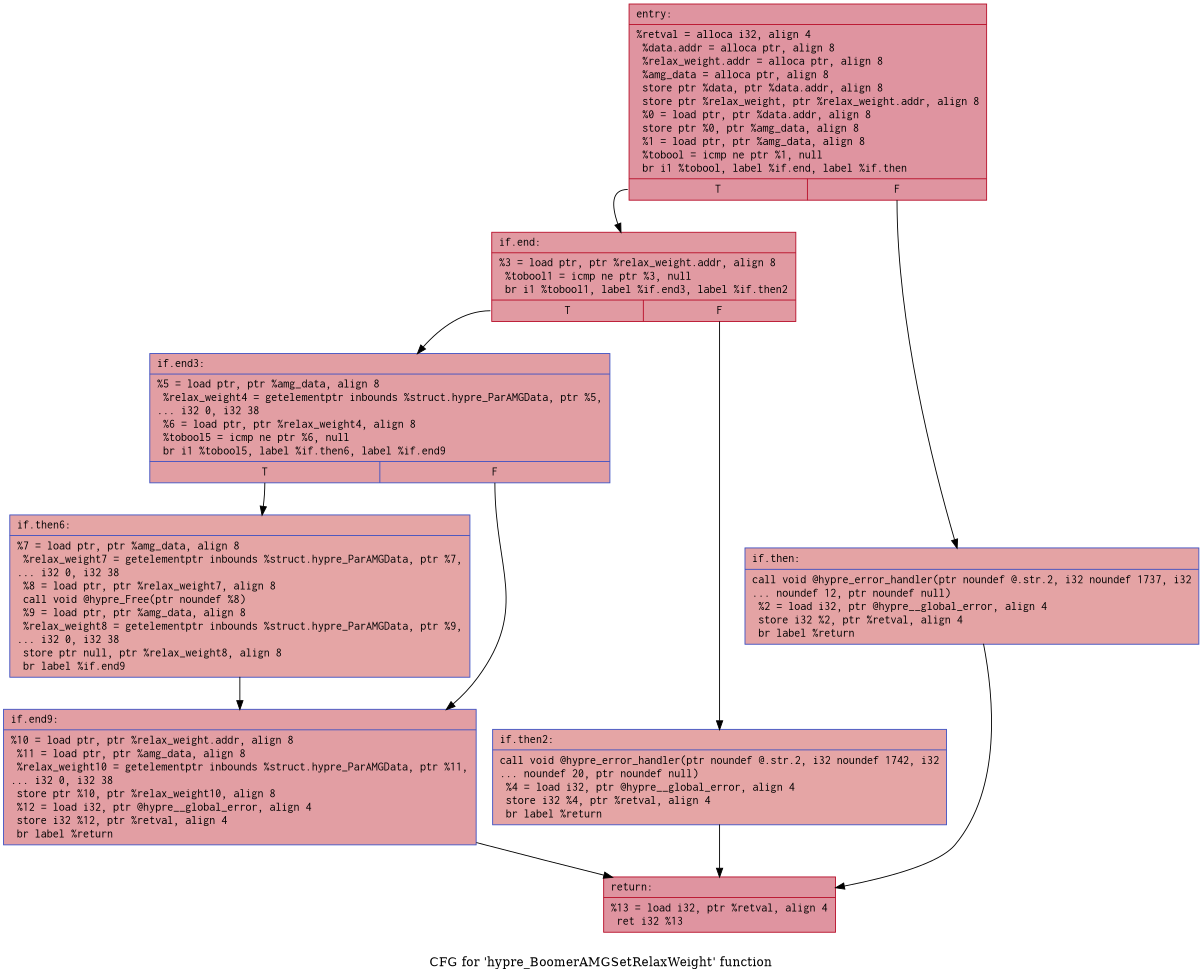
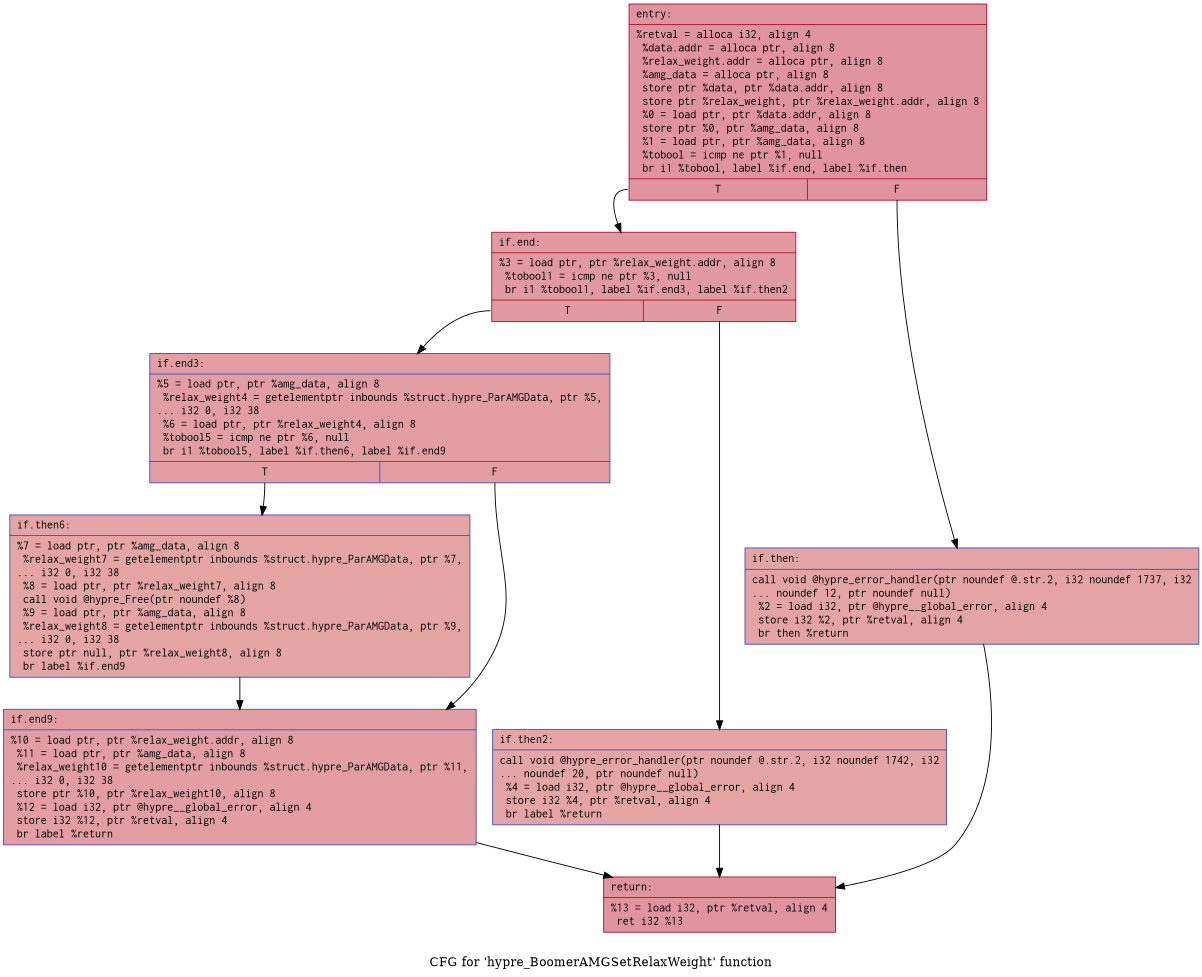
(803, 633) -> (801, 633)
